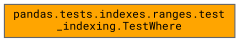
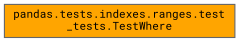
(120, 21) -> (120, 21)
